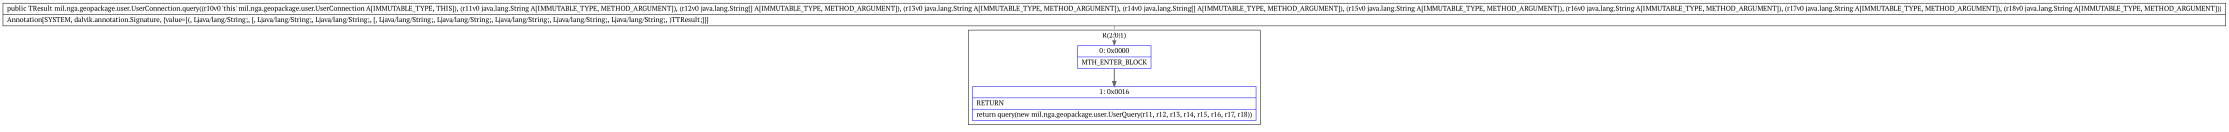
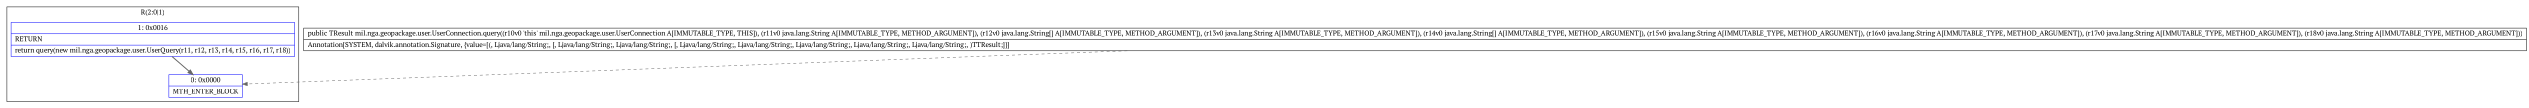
(1114, 75) -> (181, 64)
